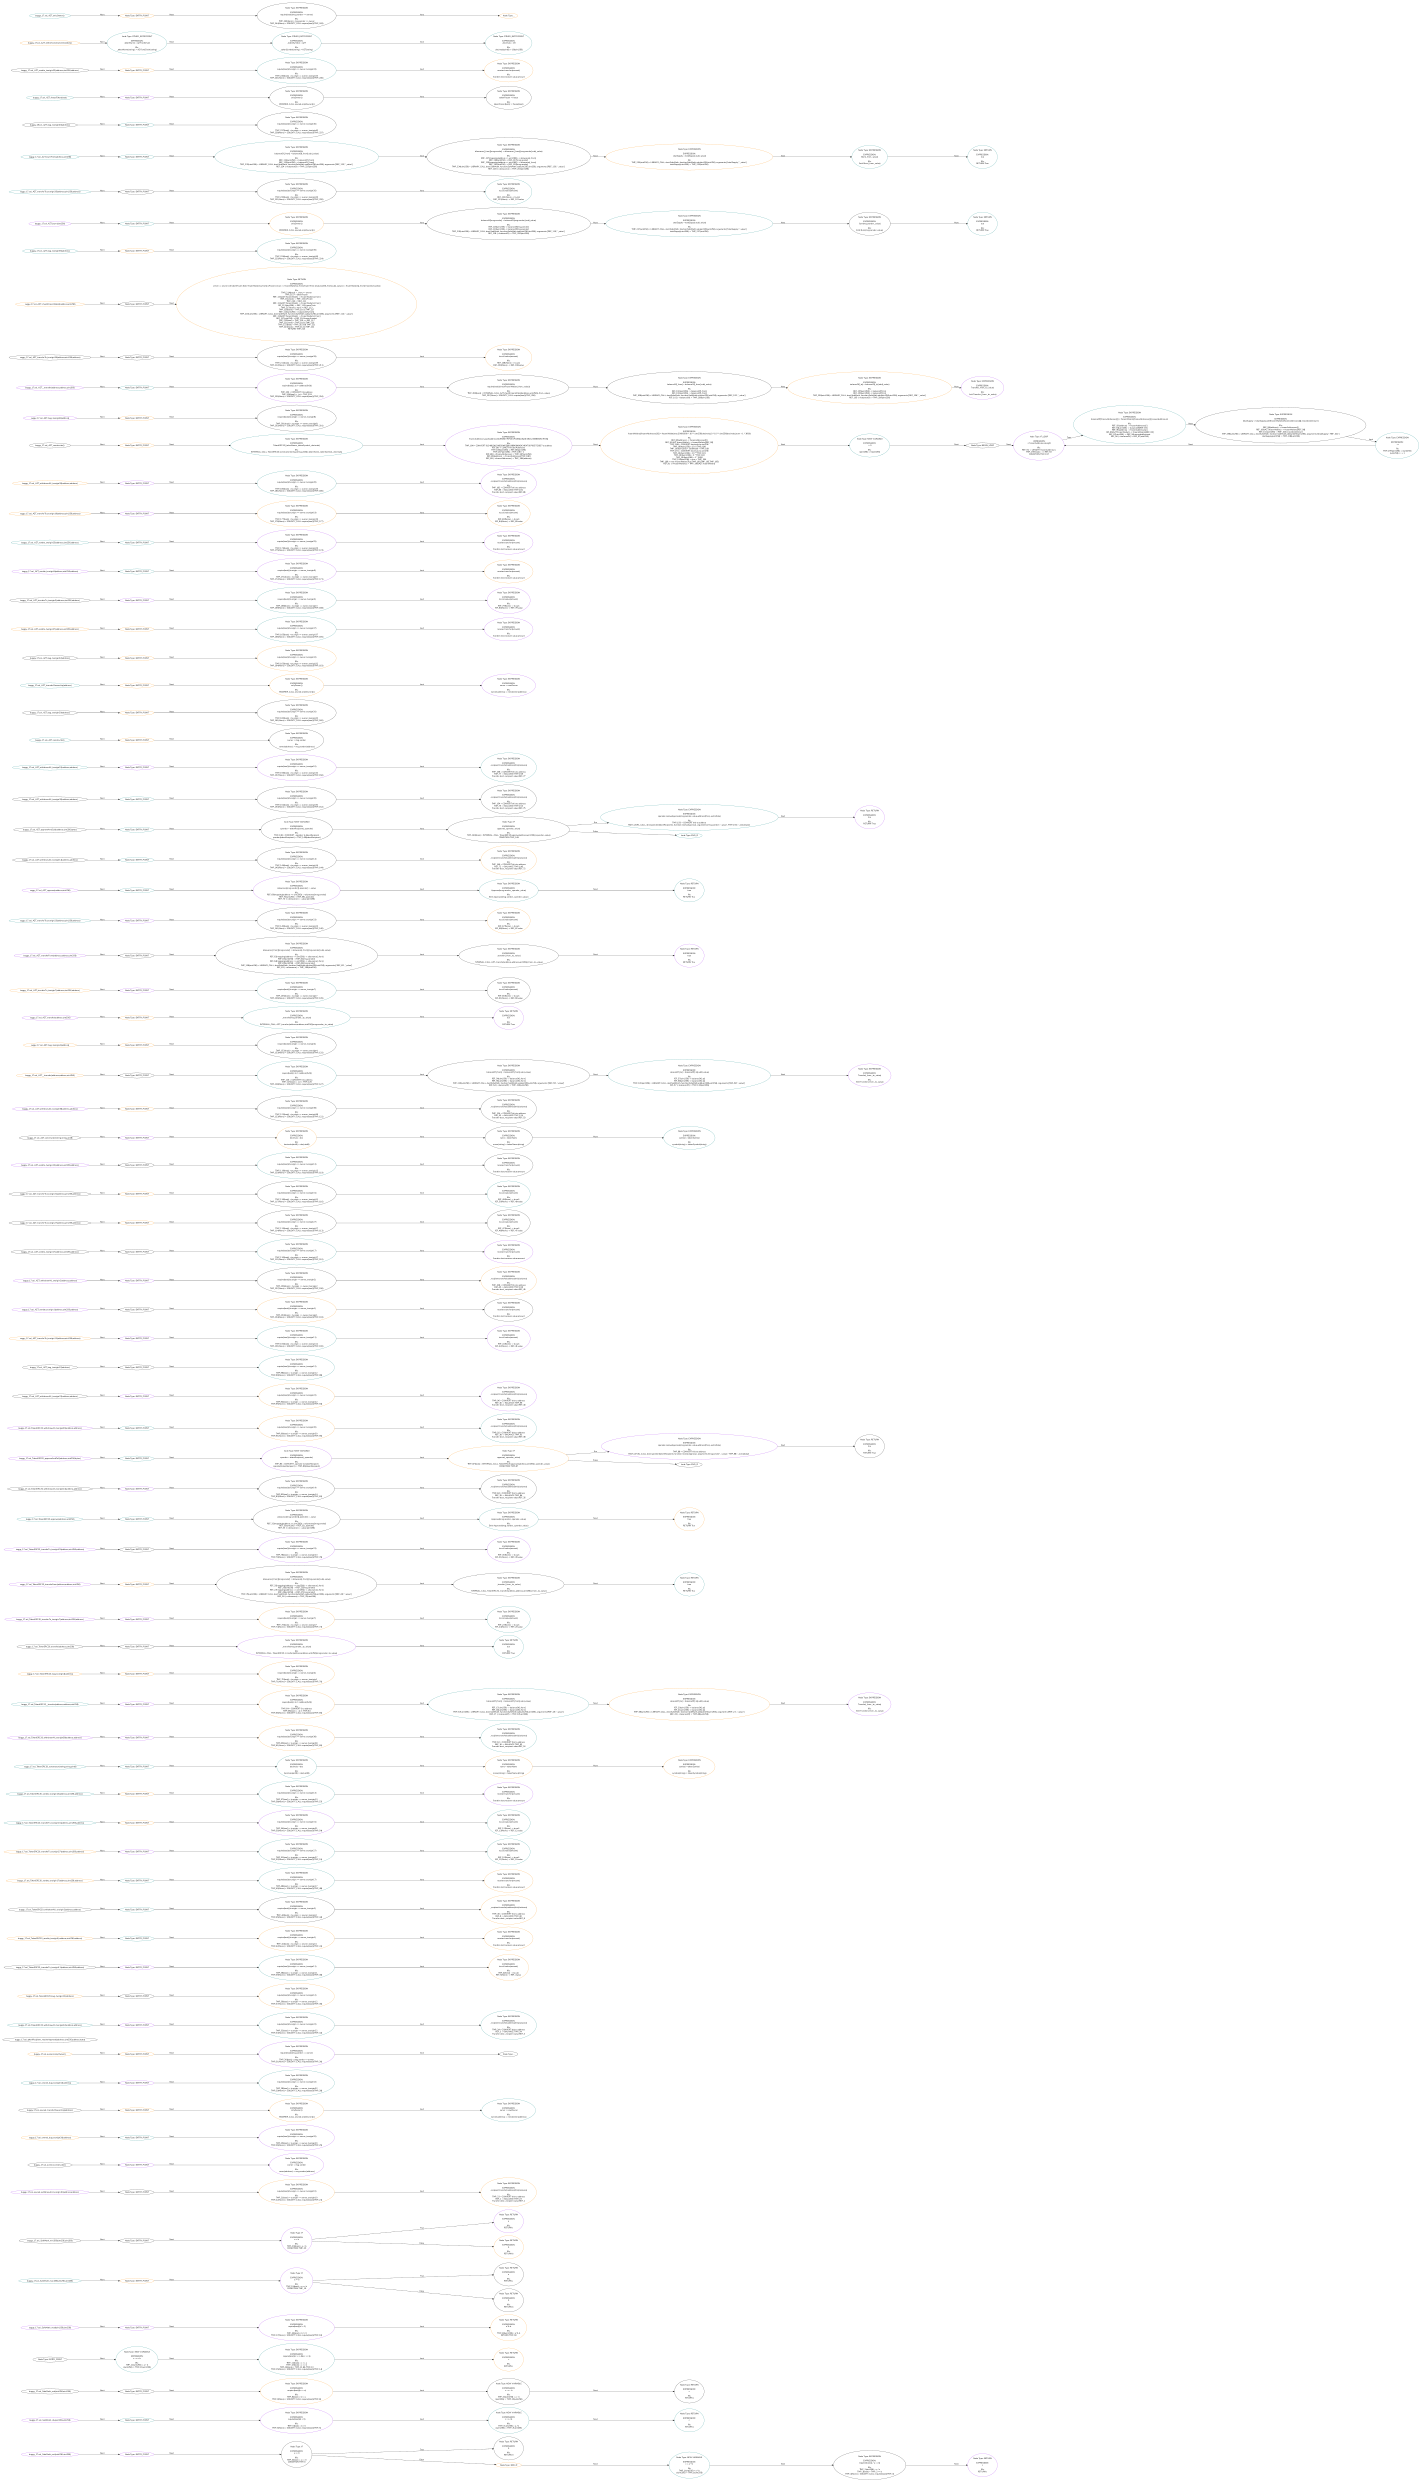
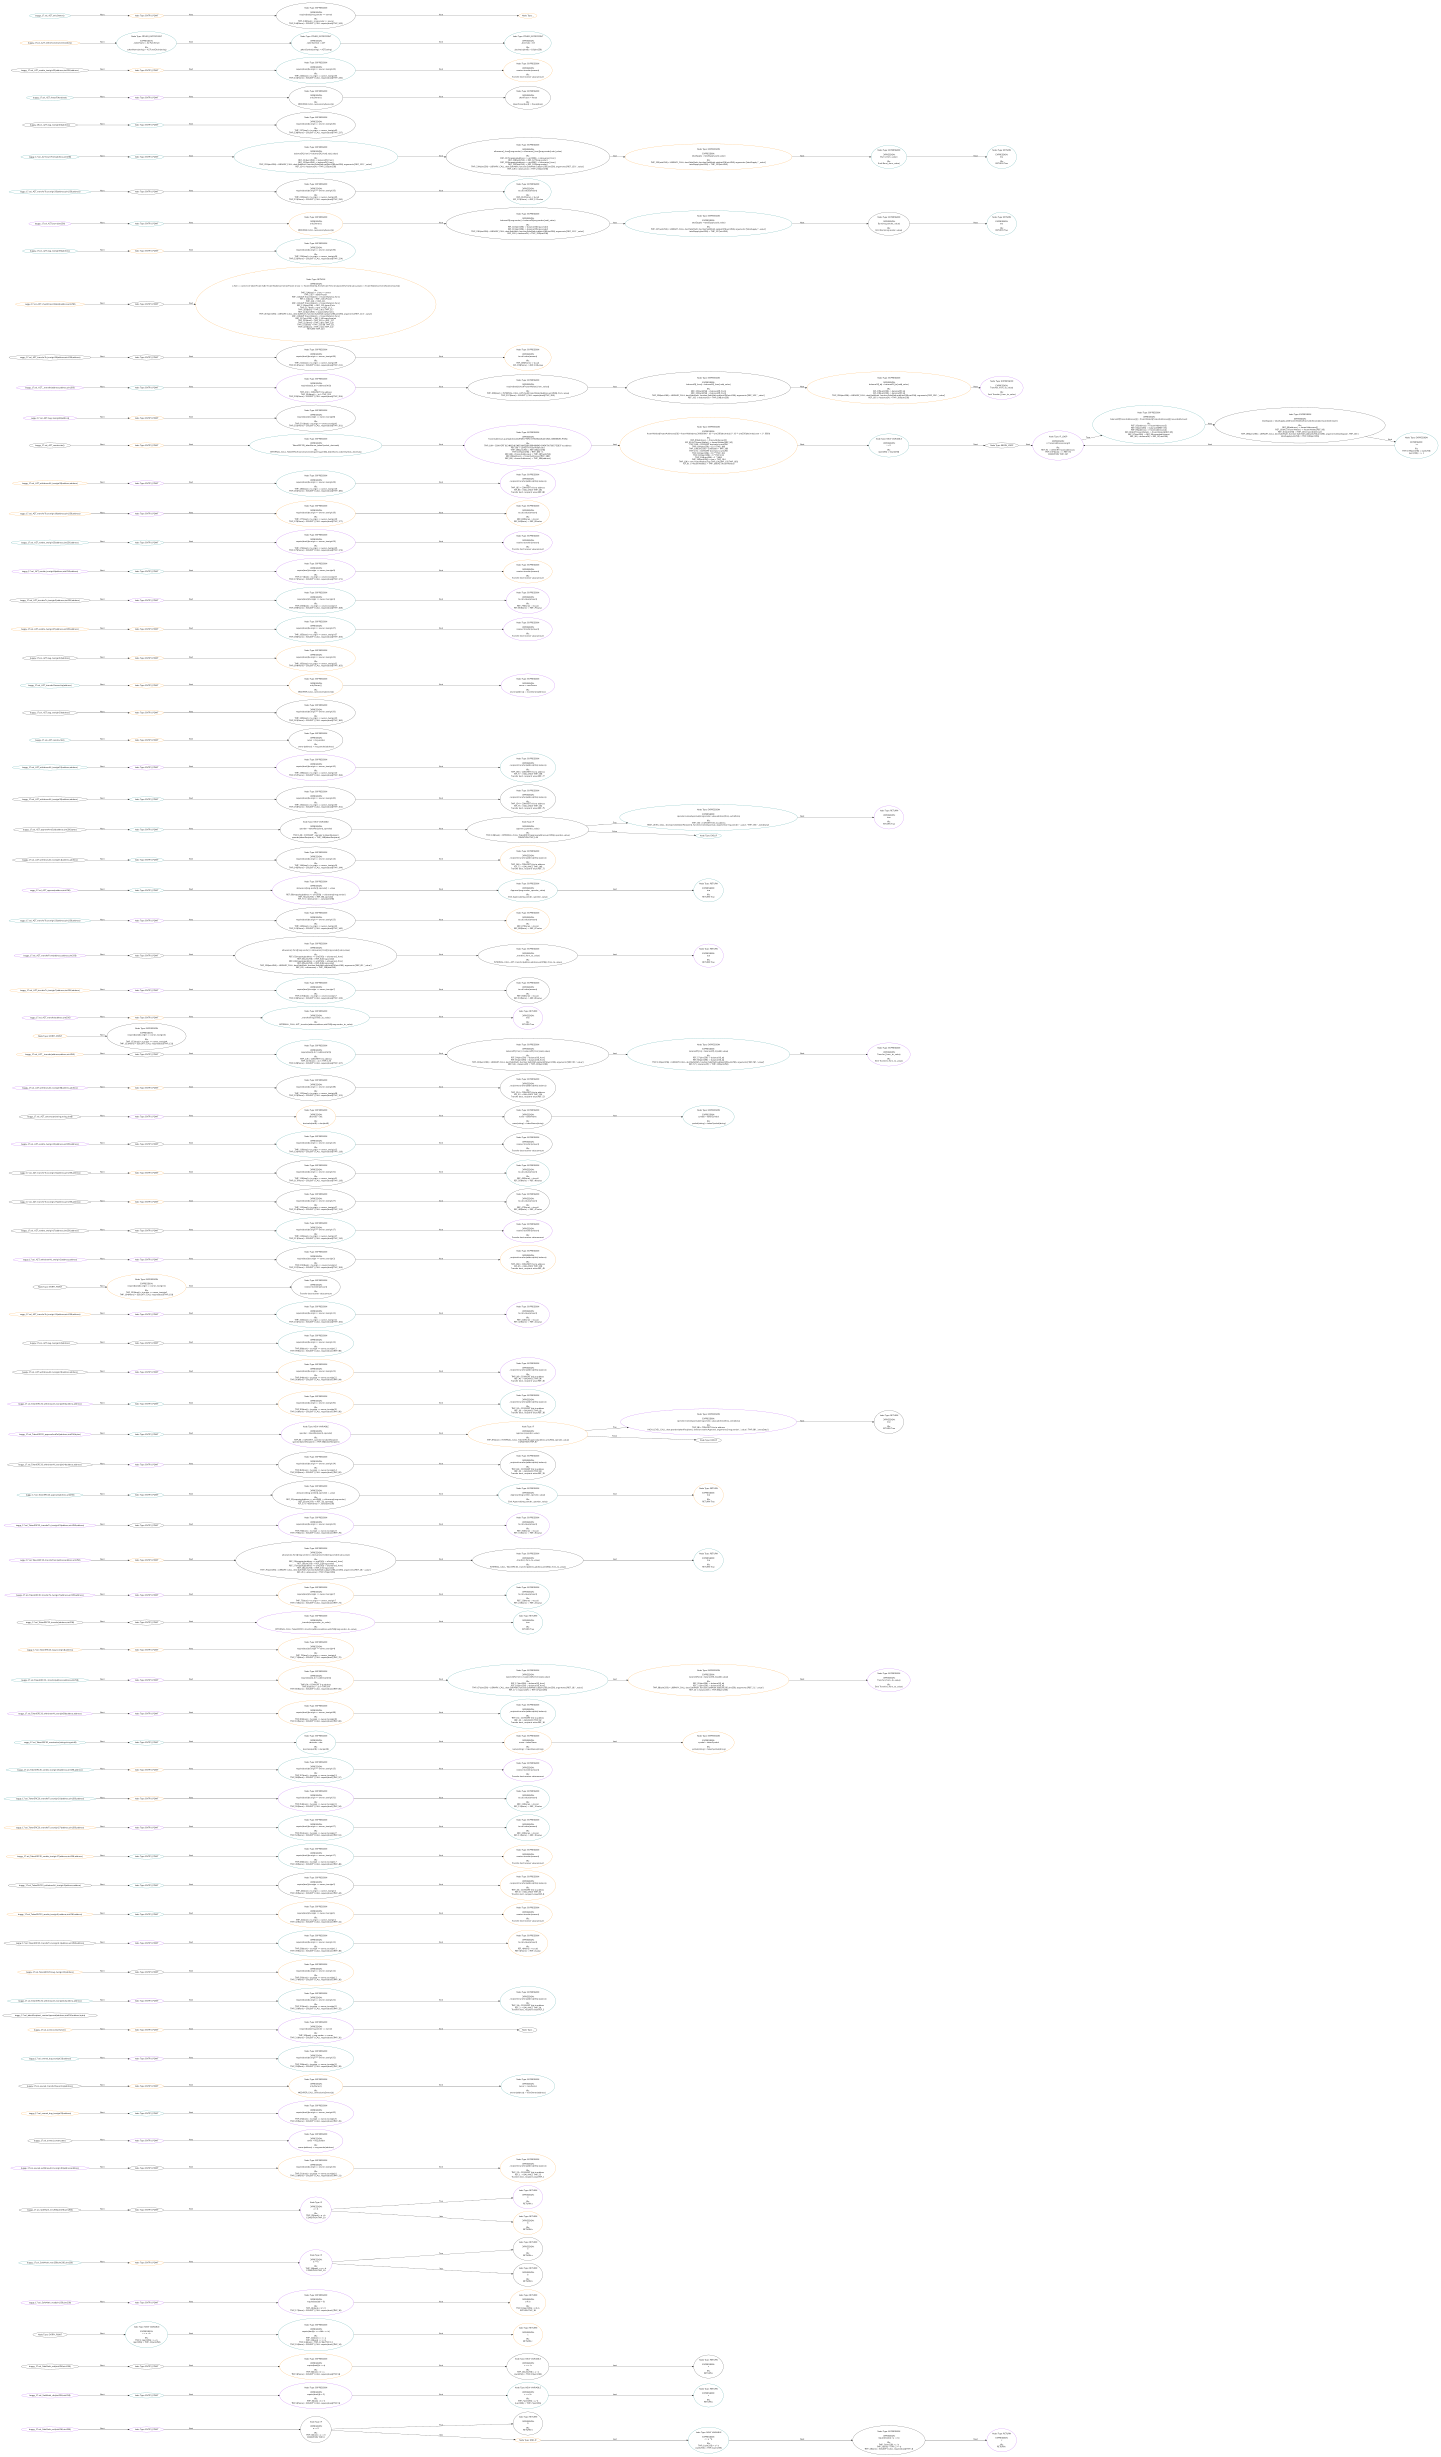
(50, 1045) -> none
(50, 1310) -> none
